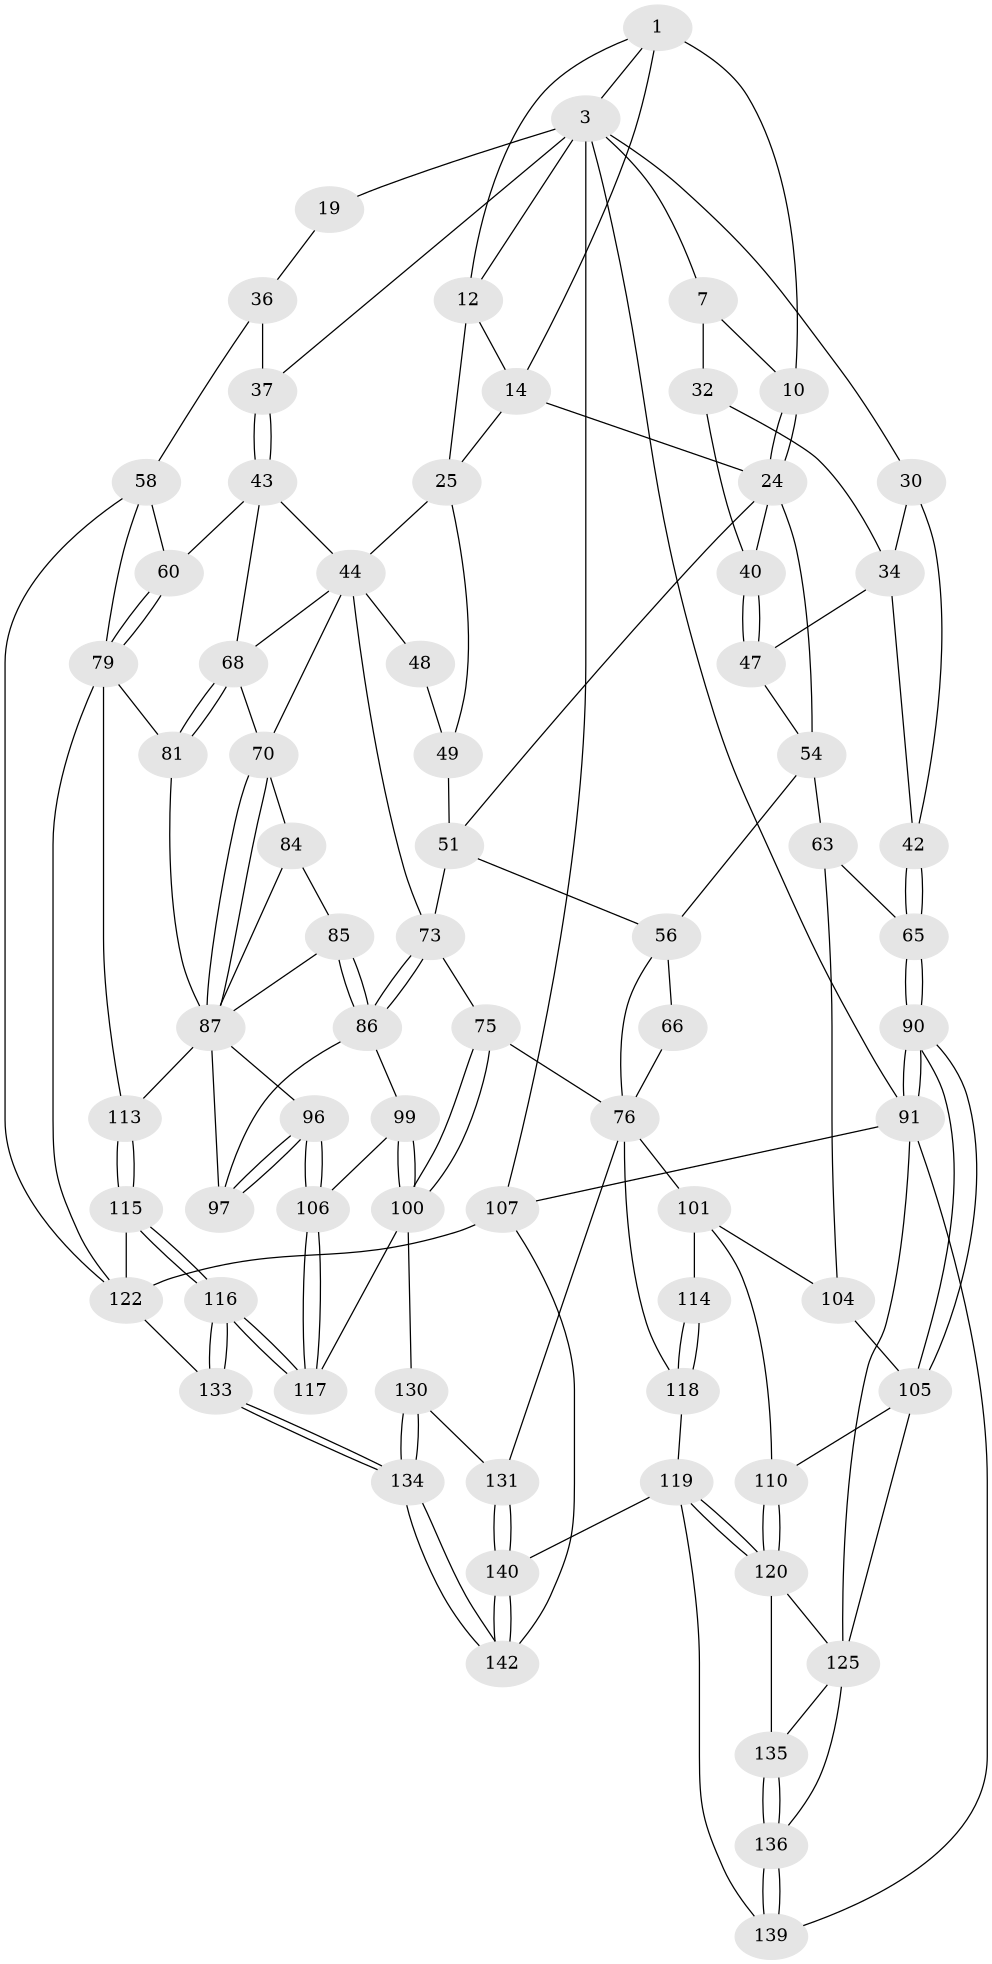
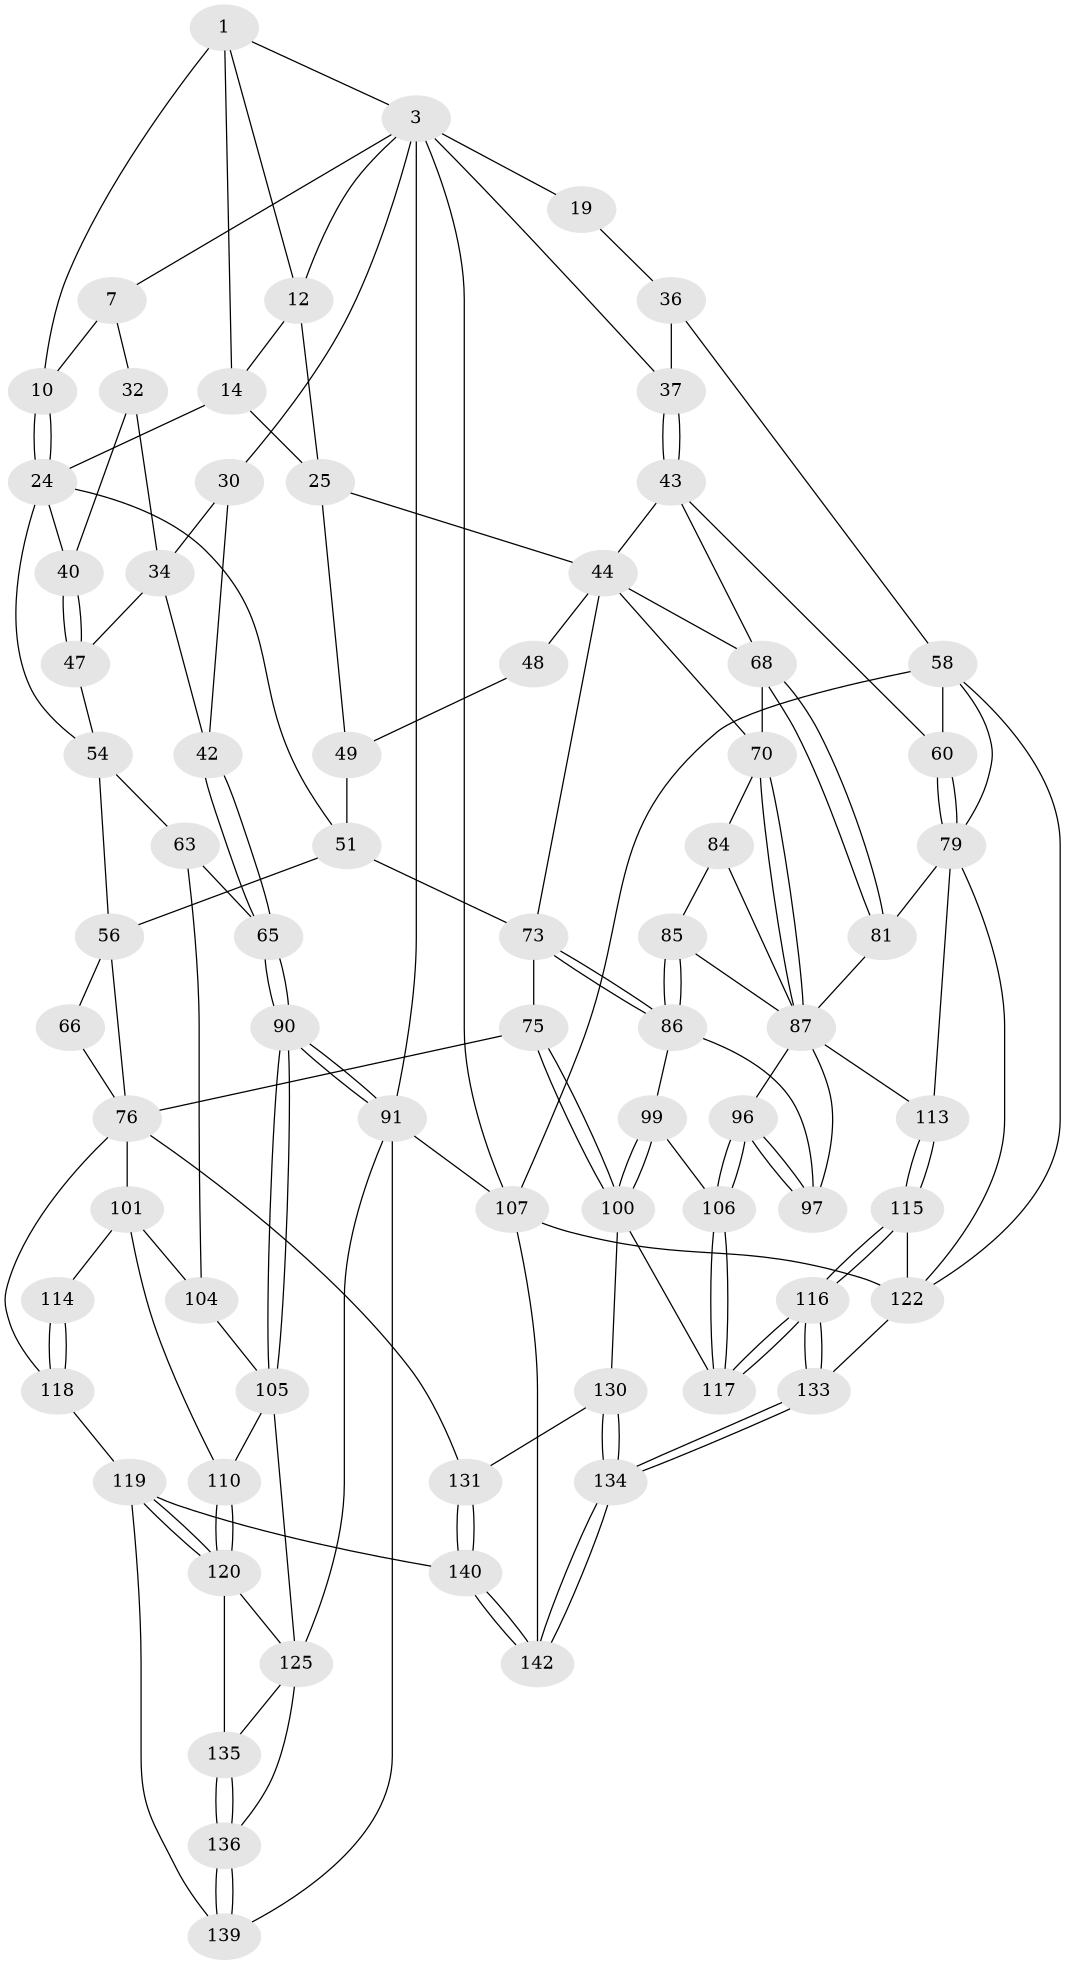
none -> (632, 853)
